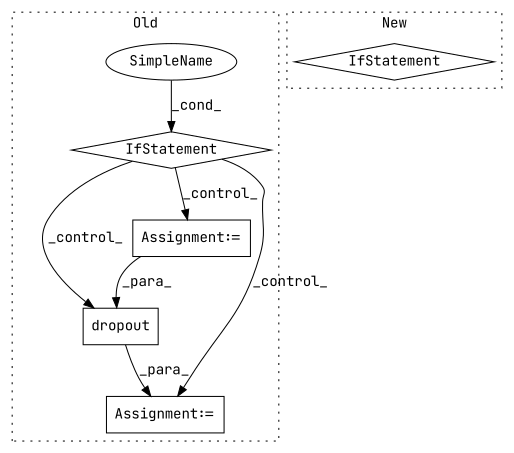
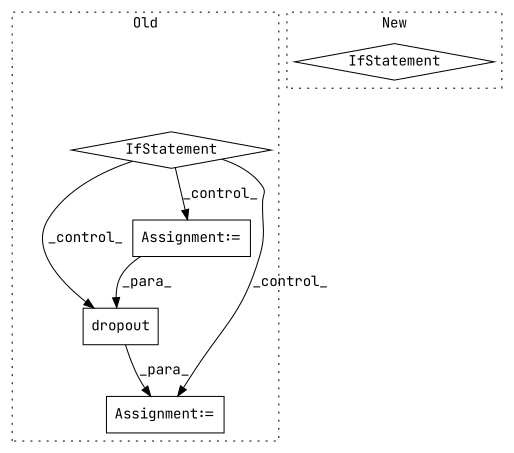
(171, 62) -> none
